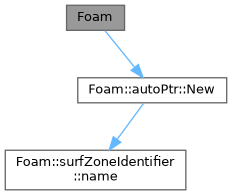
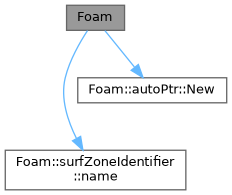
(130, 121) -> (64, 83)
